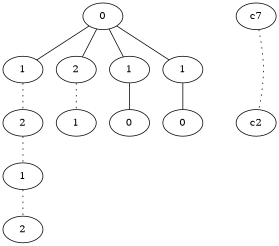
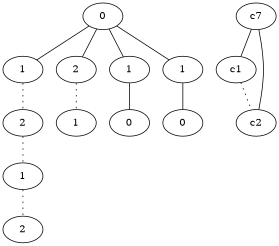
none -> (236, 70)
(264, 70) -> (264, 70)
